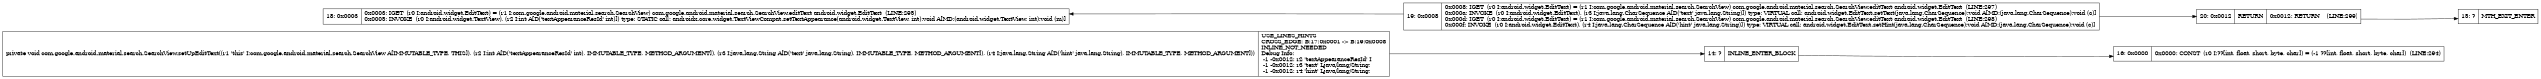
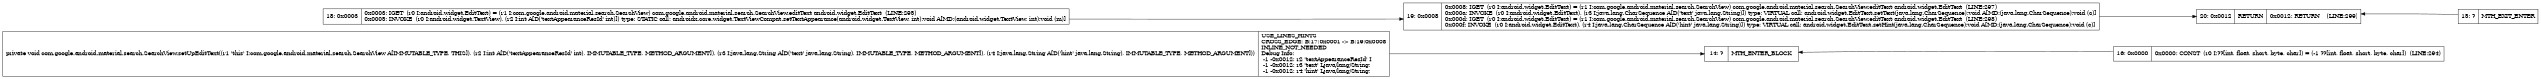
(1238, 14) -> (1234, 19)
(2407, 19) -> (2412, 14)
(1761, 54) -> (1761, 54)
(1954, 56) -> (1958, 51)
